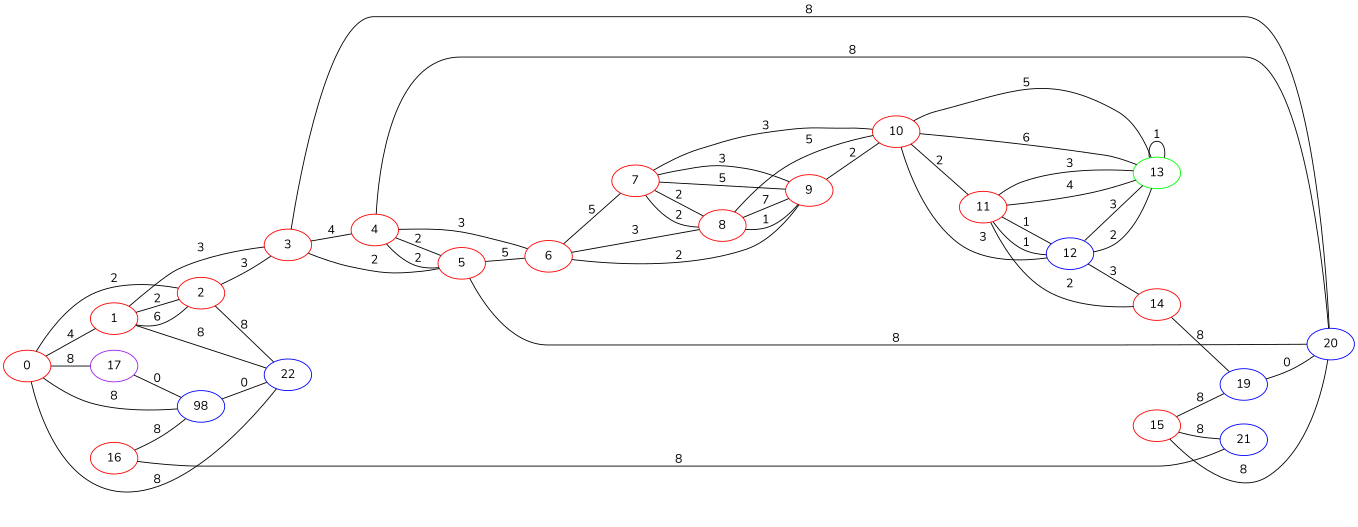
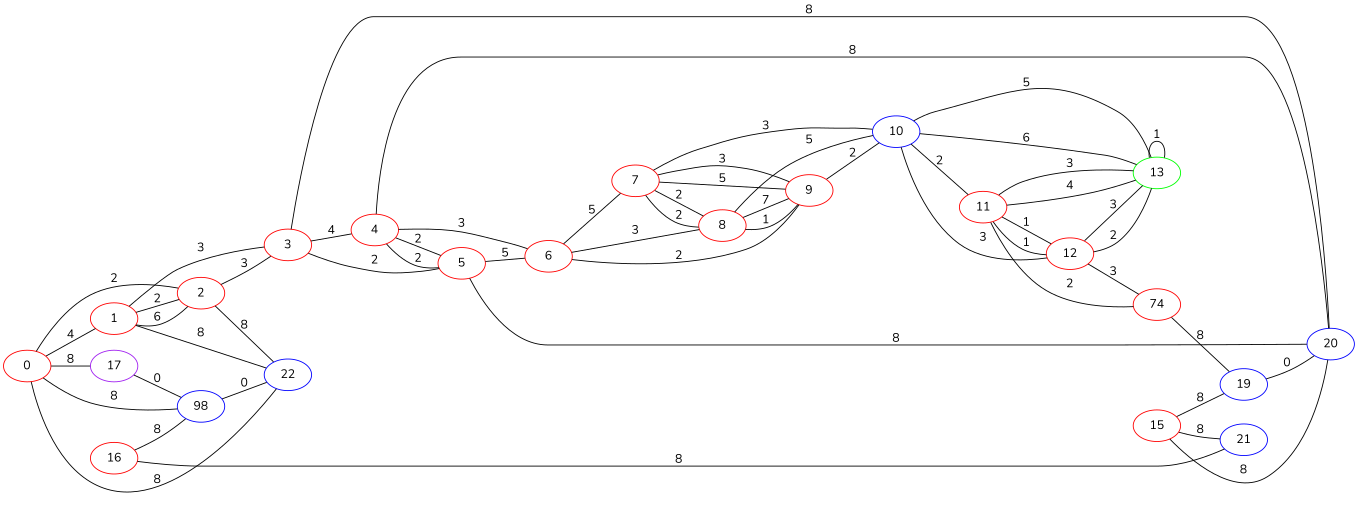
(896, 132) -> (896, 132)
(1070, 254) -> (1070, 254)
(1157, 305) -> (1157, 305)
